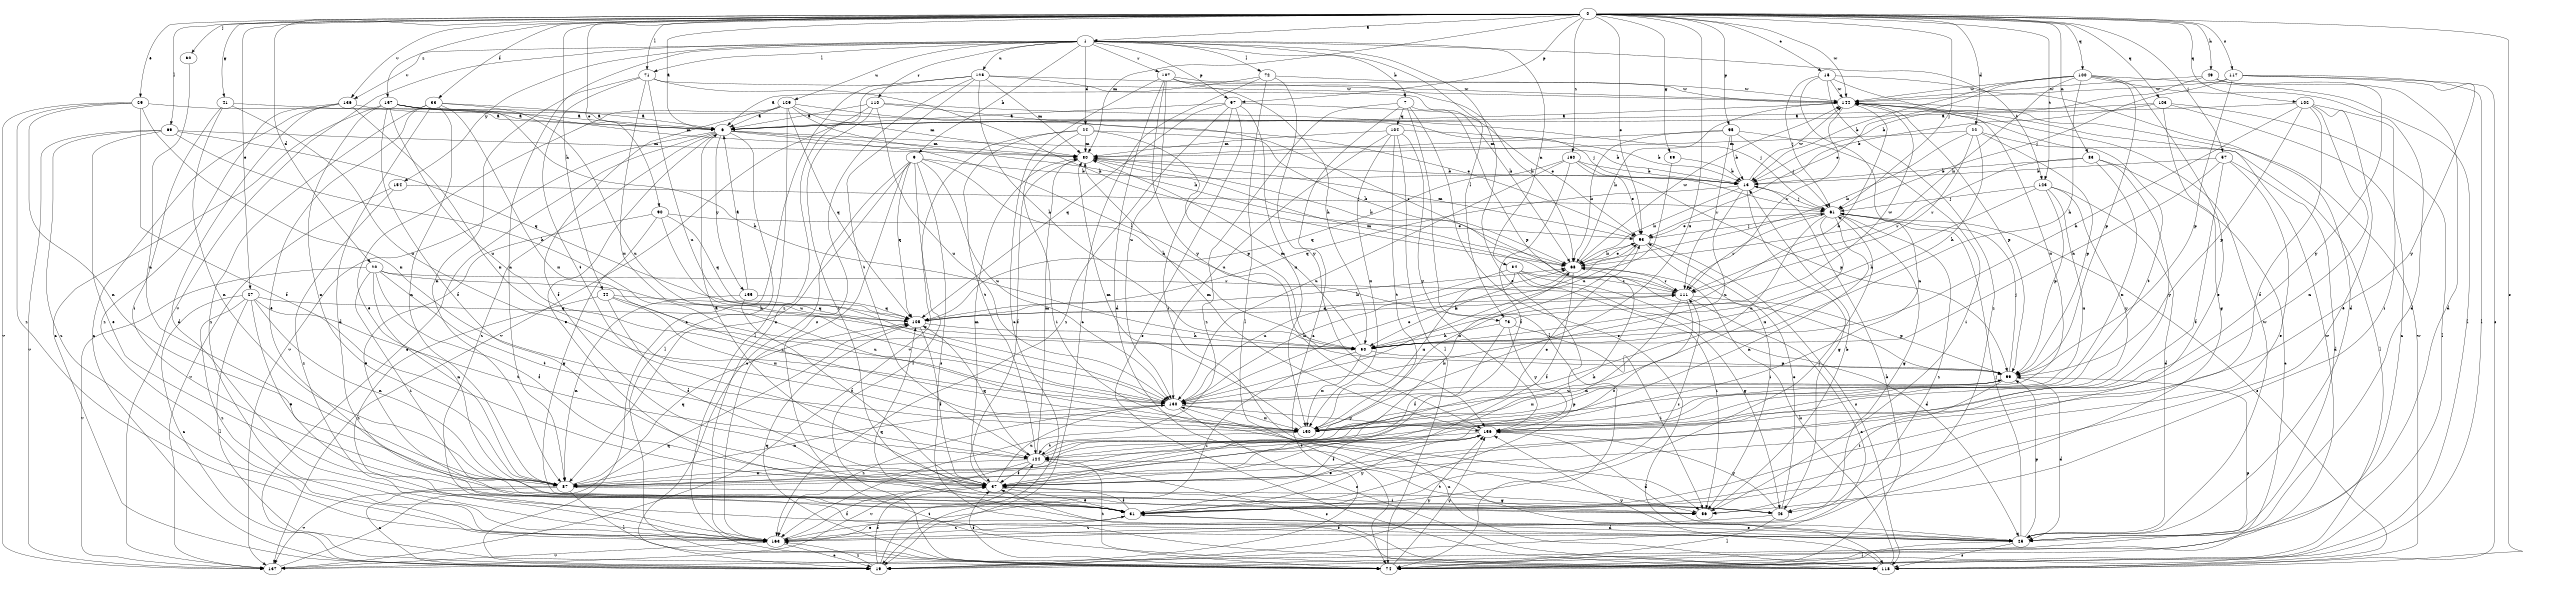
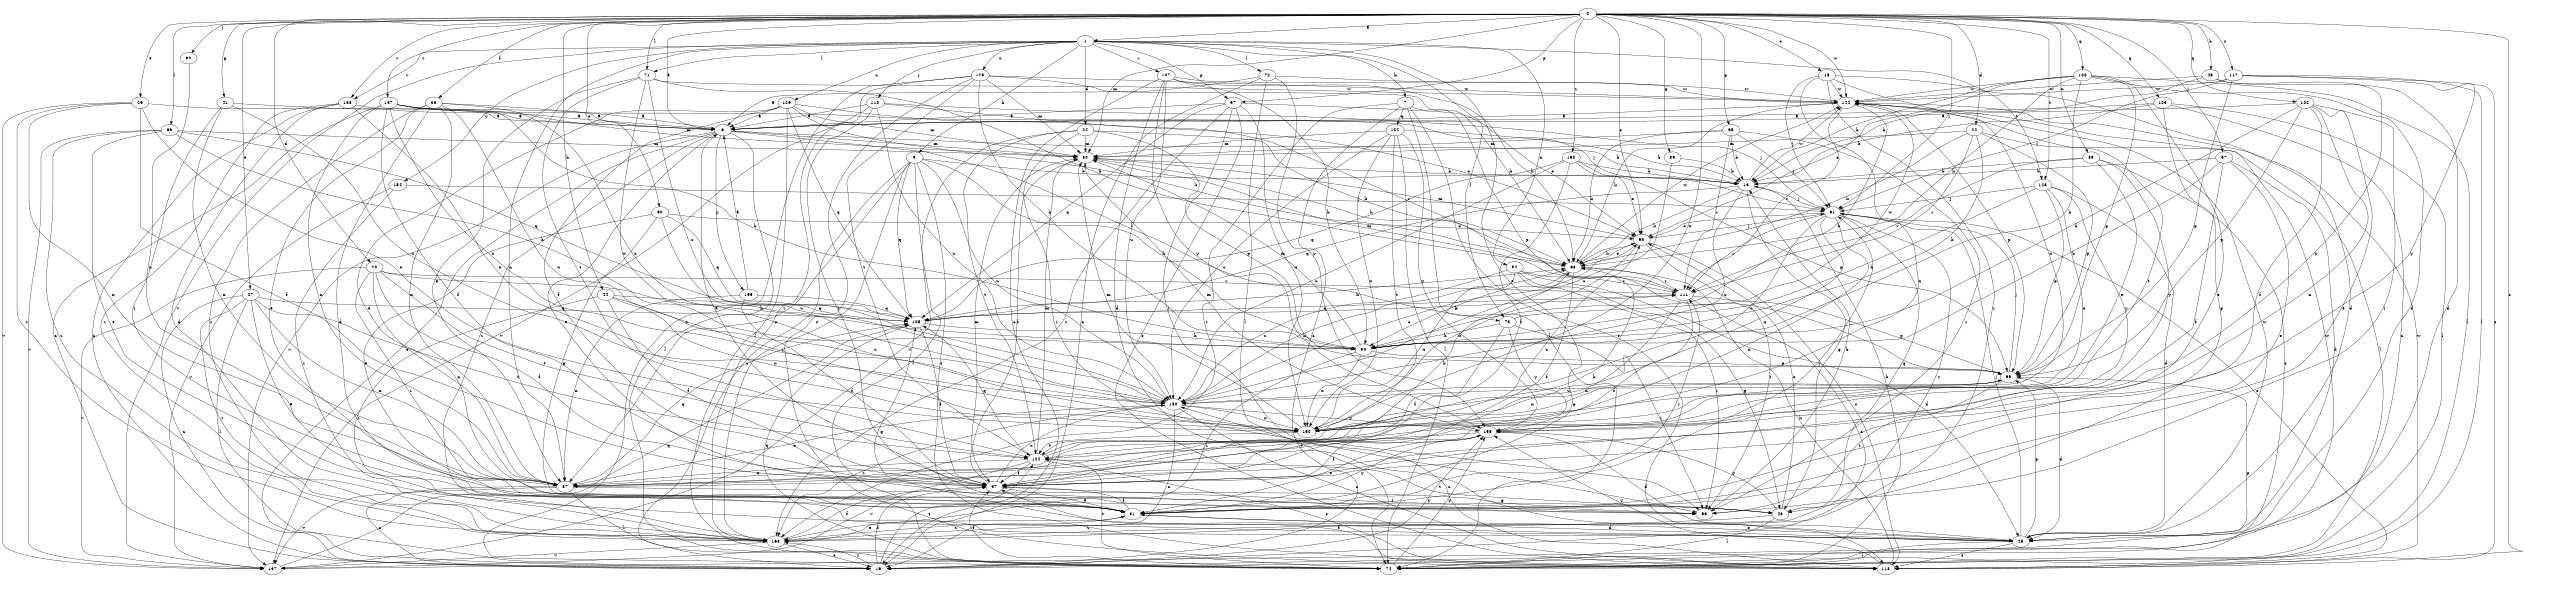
none -> (1146, 517)
